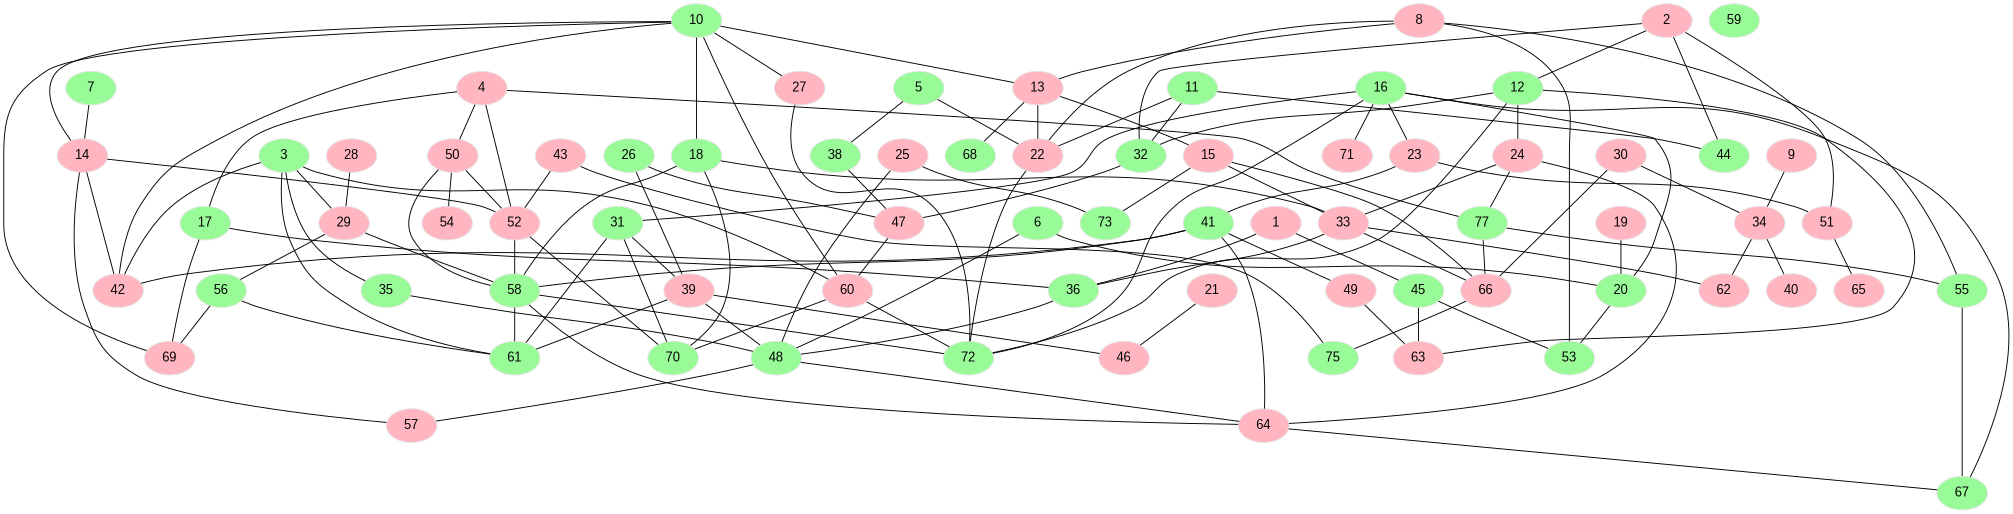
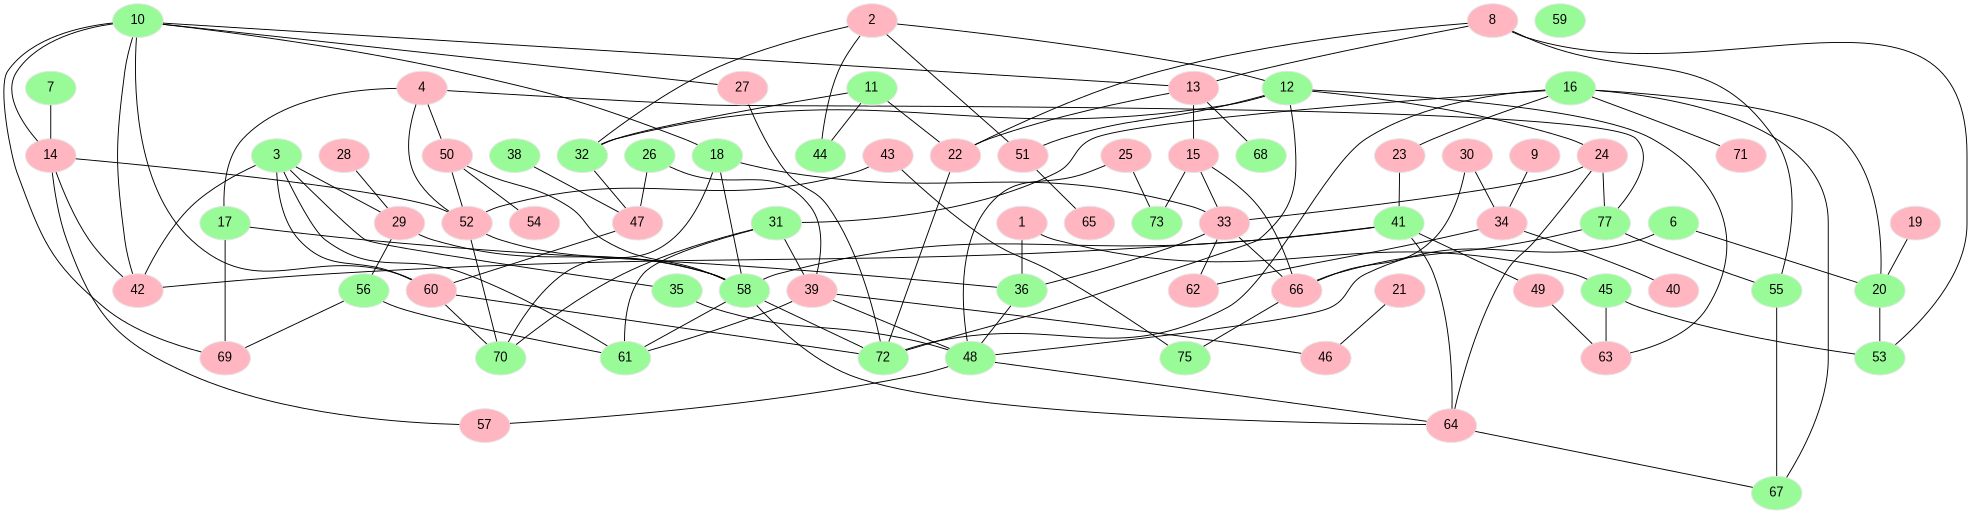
(919, 88) -> none
(1633, 184) -> (1131, 122)
